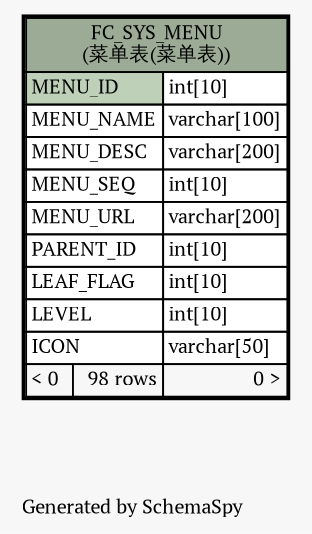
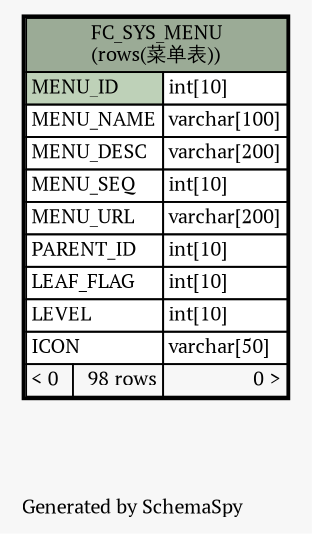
(157, 55) -> (157, 55)
